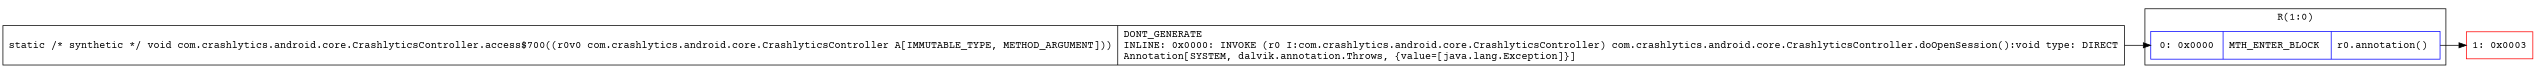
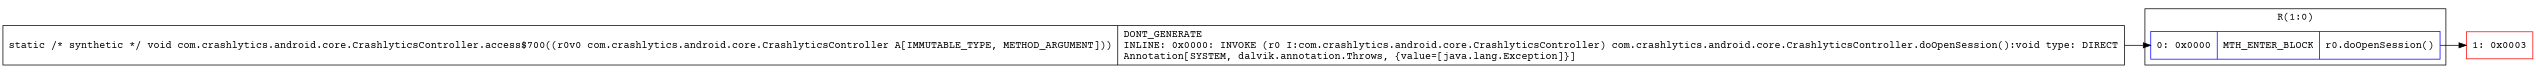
(2382, 45) -> (2380, 45)
